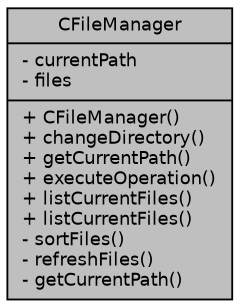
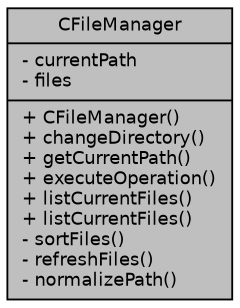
(103, 280) -> (100, 280)
